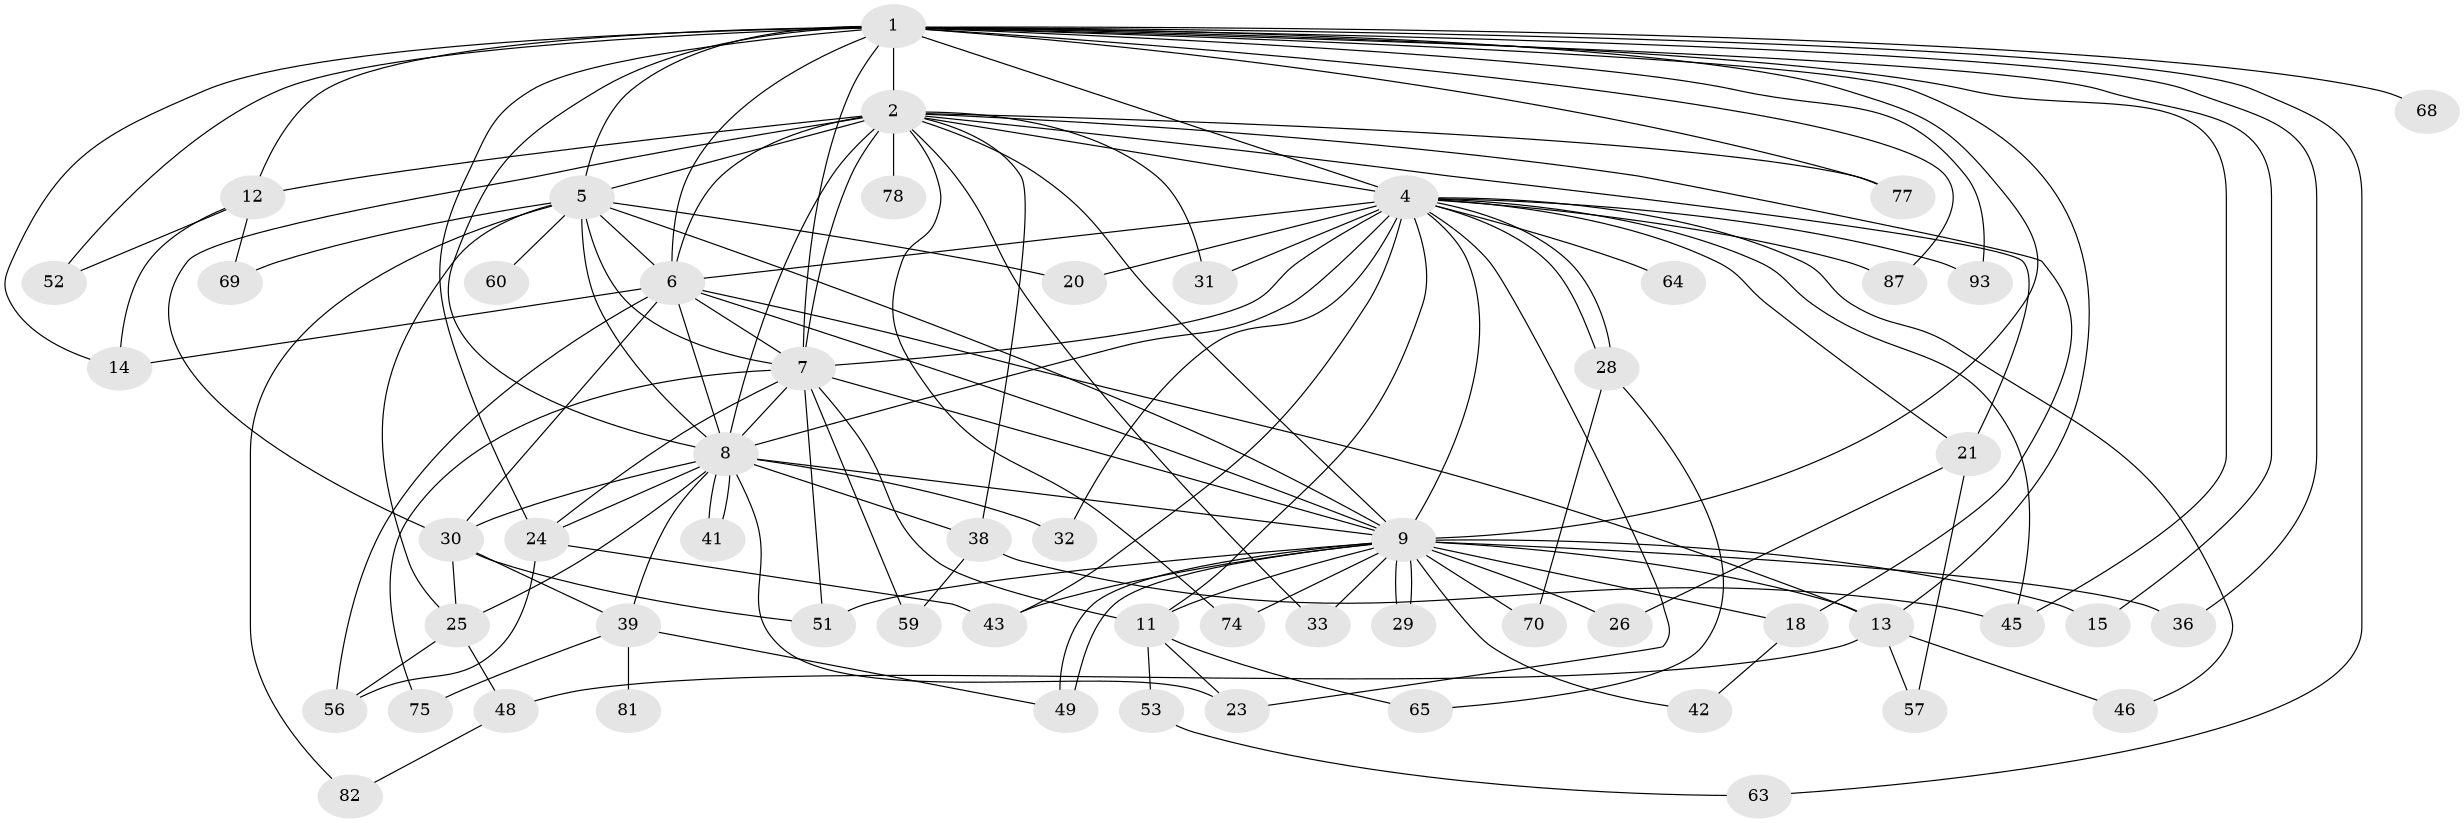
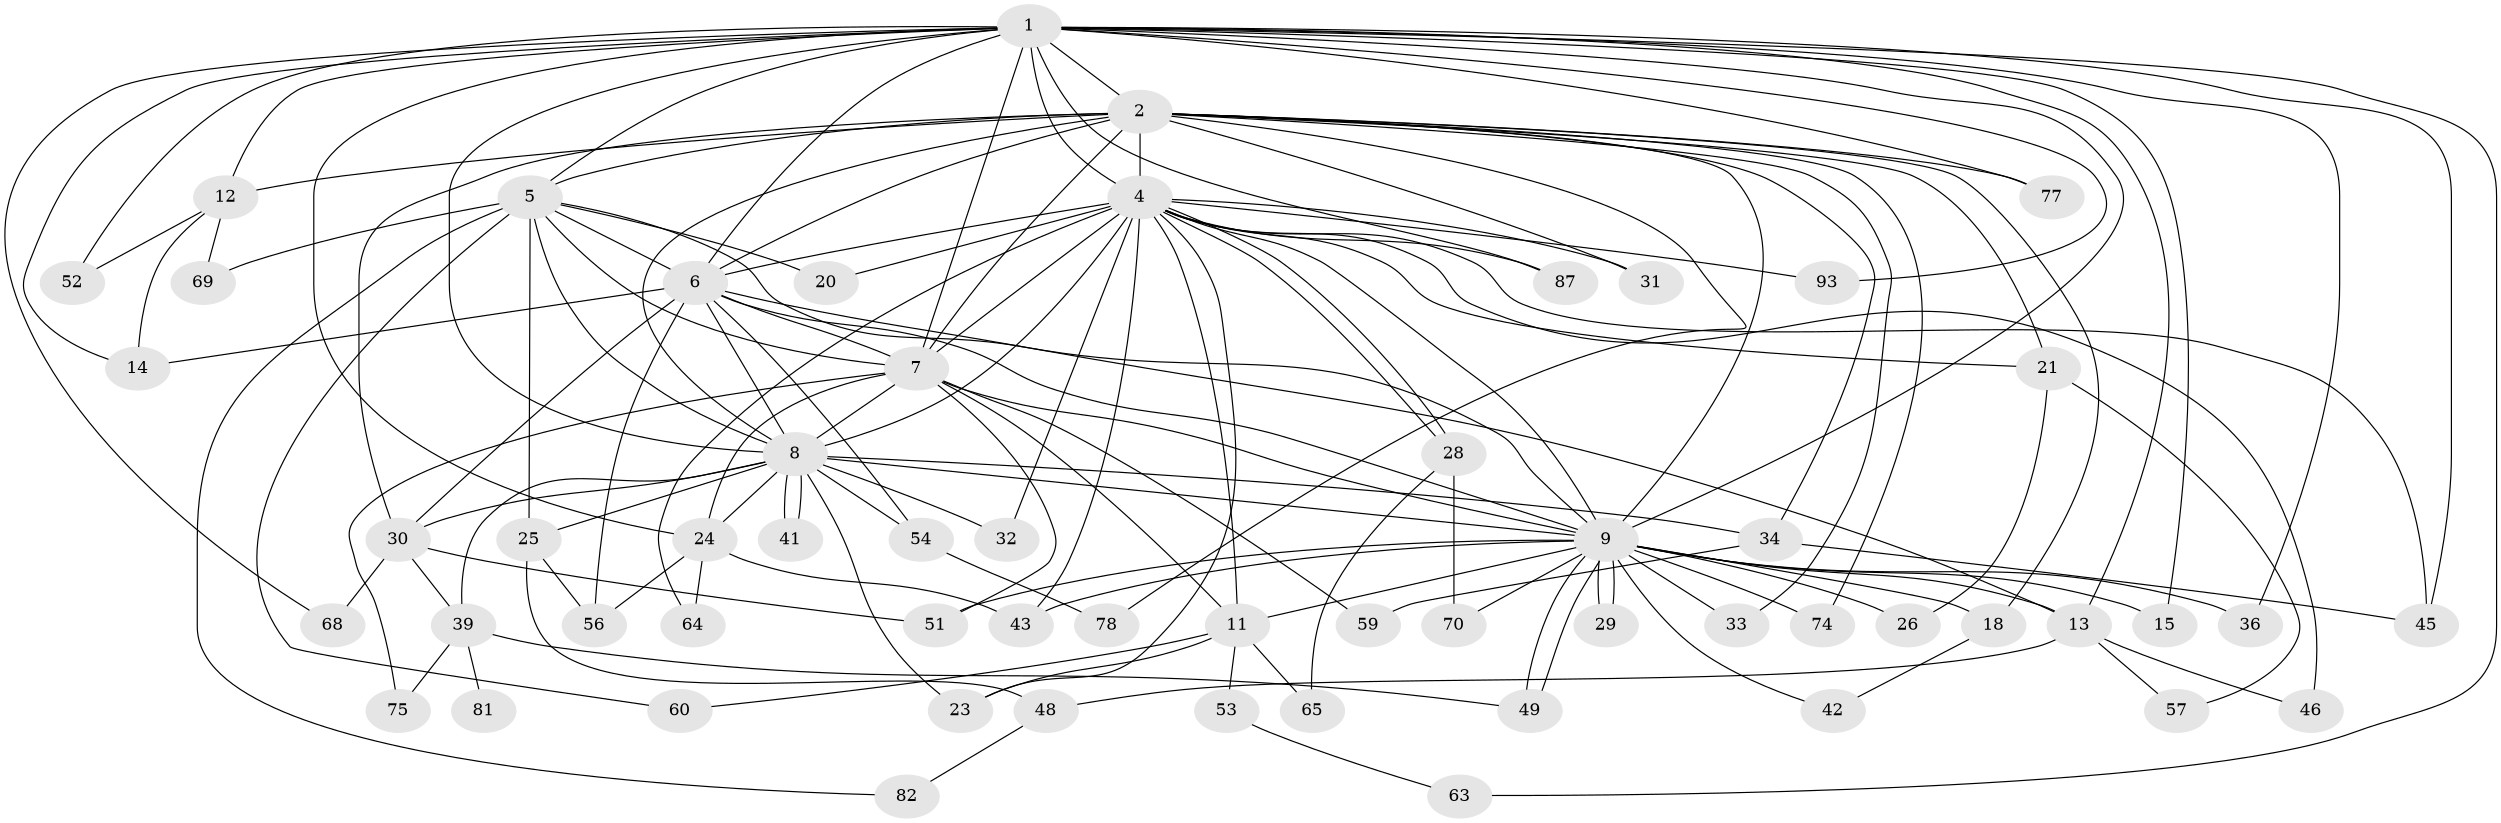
none -> (921, 540)
(979, 540) -> (1770, 540)
none -> (699, 582)
(454, 583) -> (370, 577)
none -> (1023, 668)
